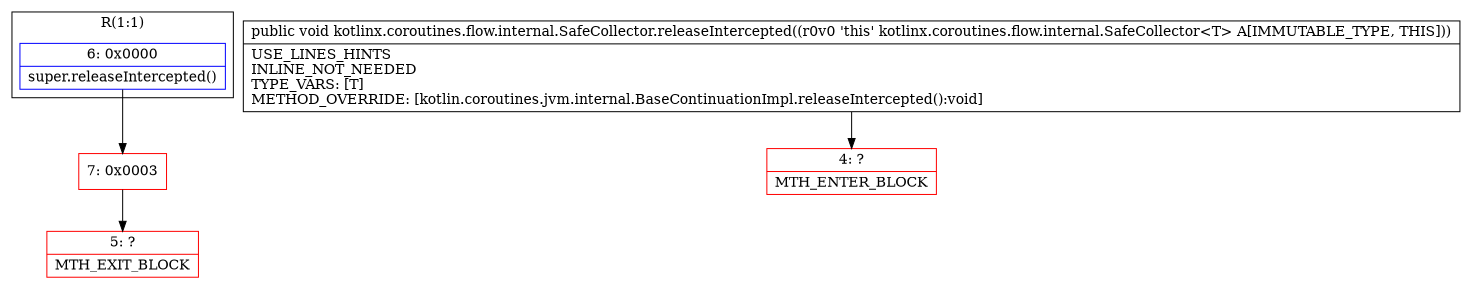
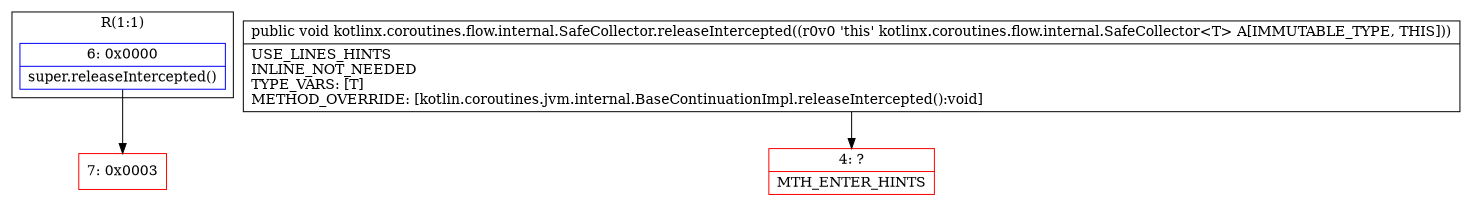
(852, 182) -> (852, 182)
(123, 254) -> none
